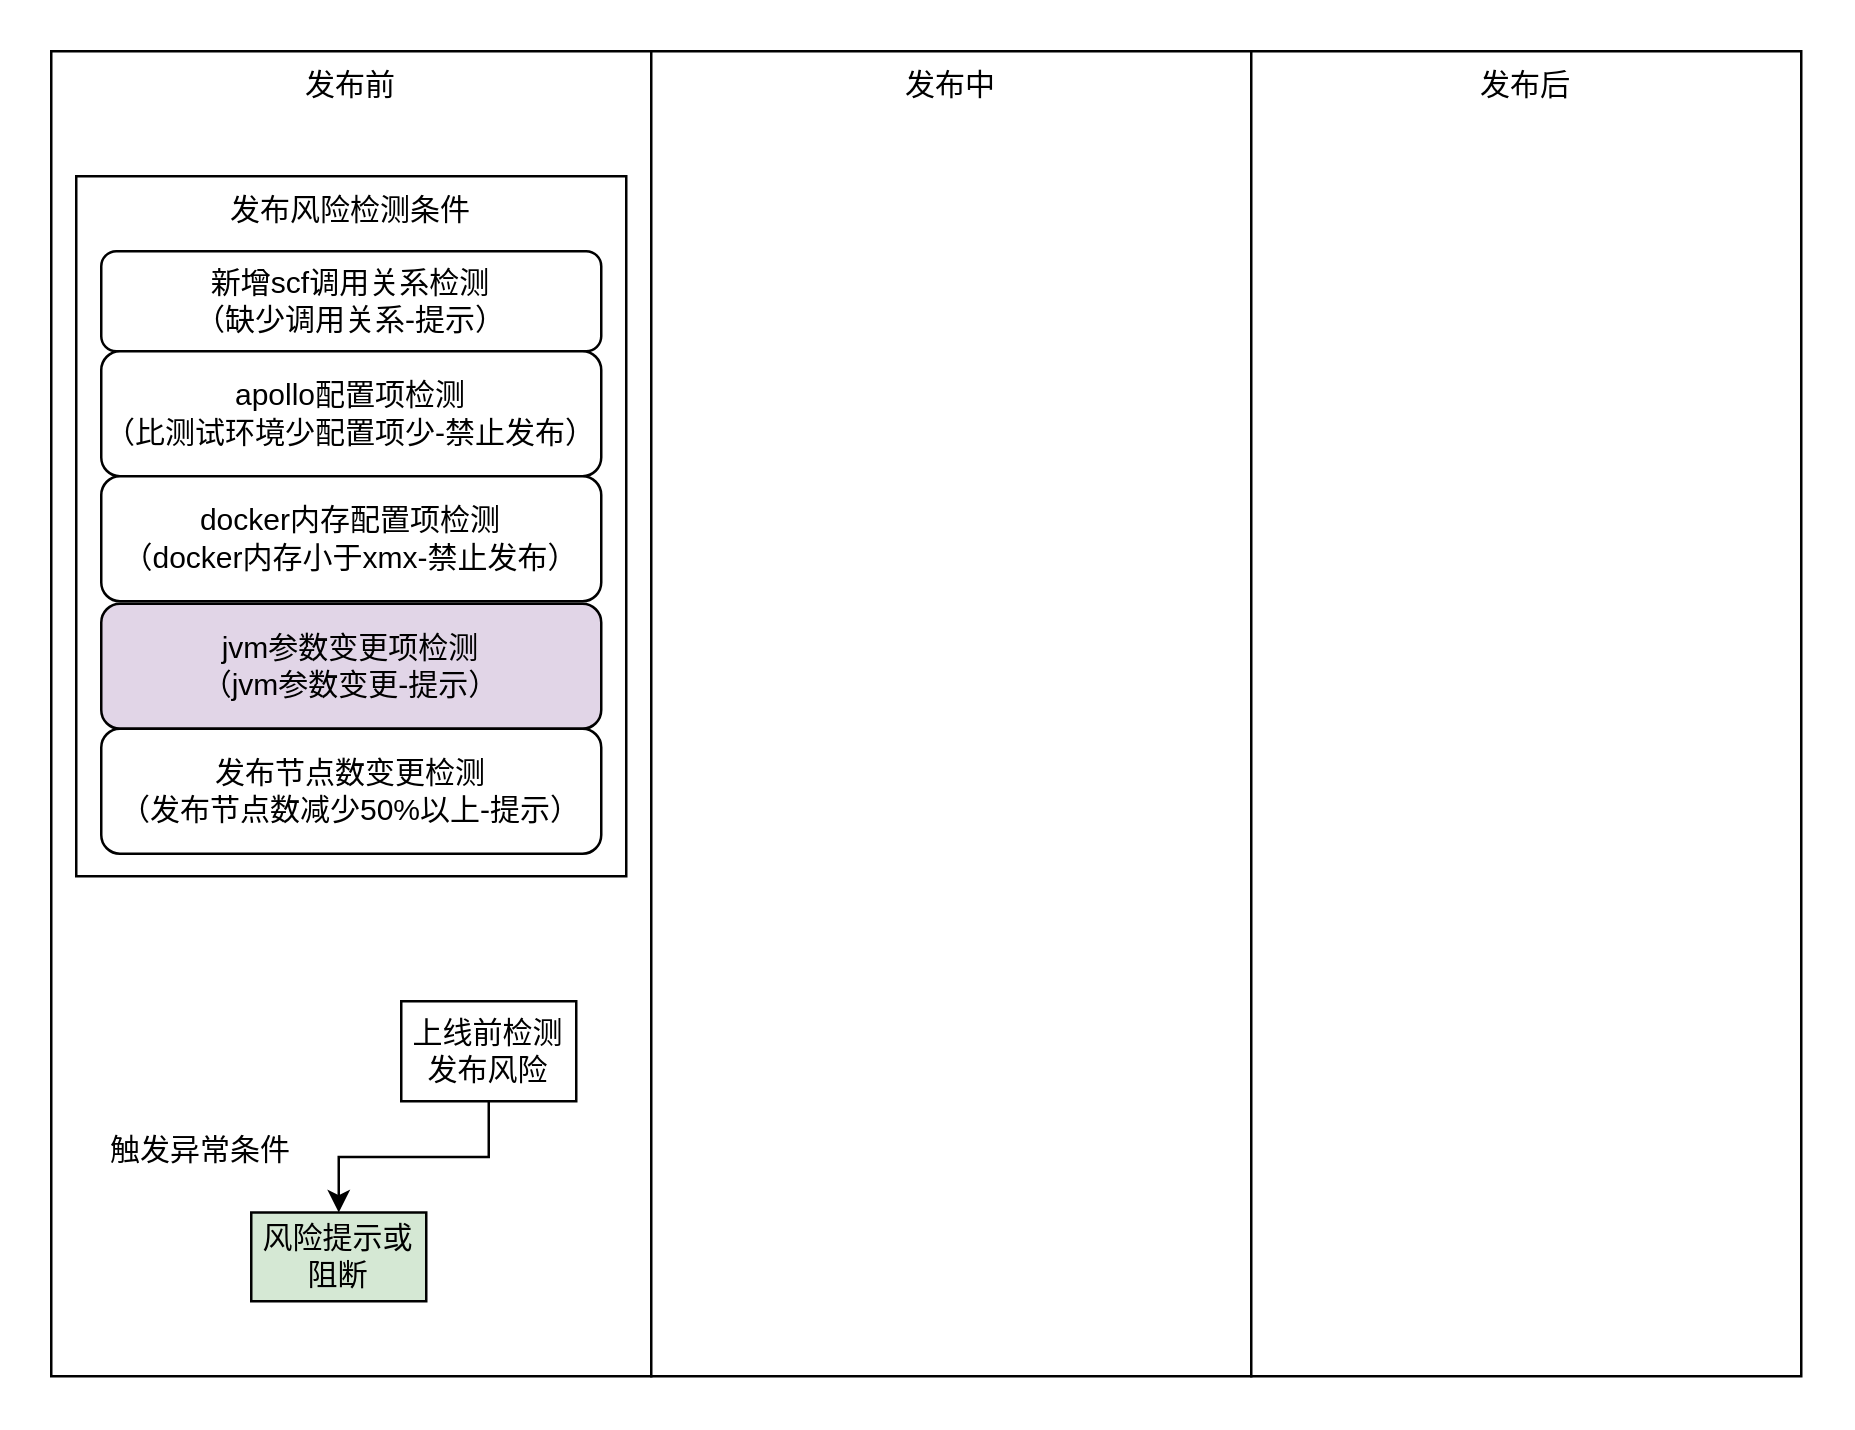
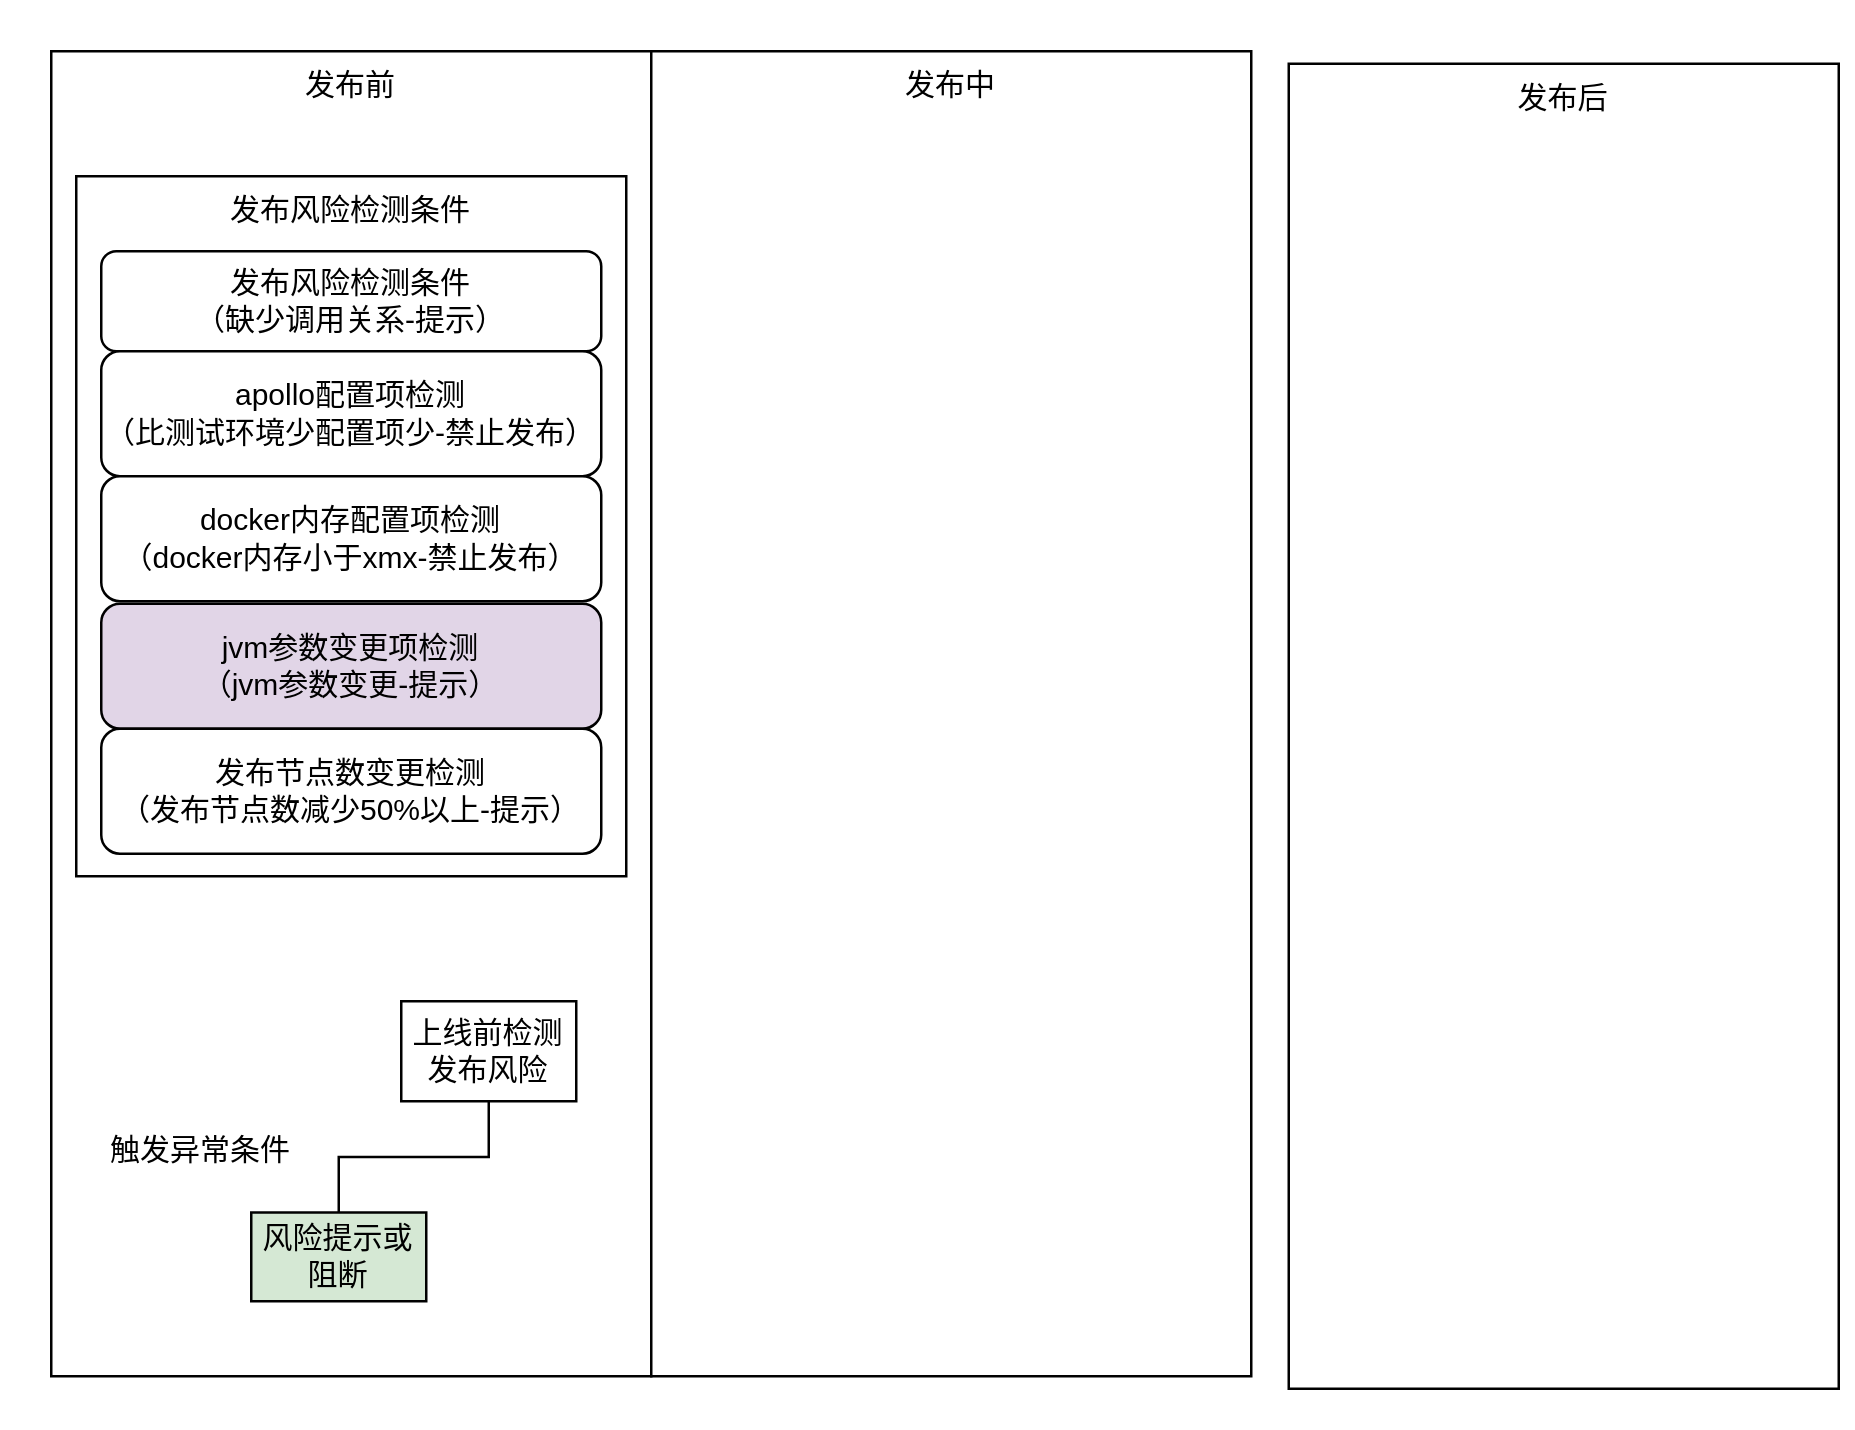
(351, 301) -> (351, 301)
(1526, 714) -> (1564, 726)
(339, 1194) -> (339, 1201)
